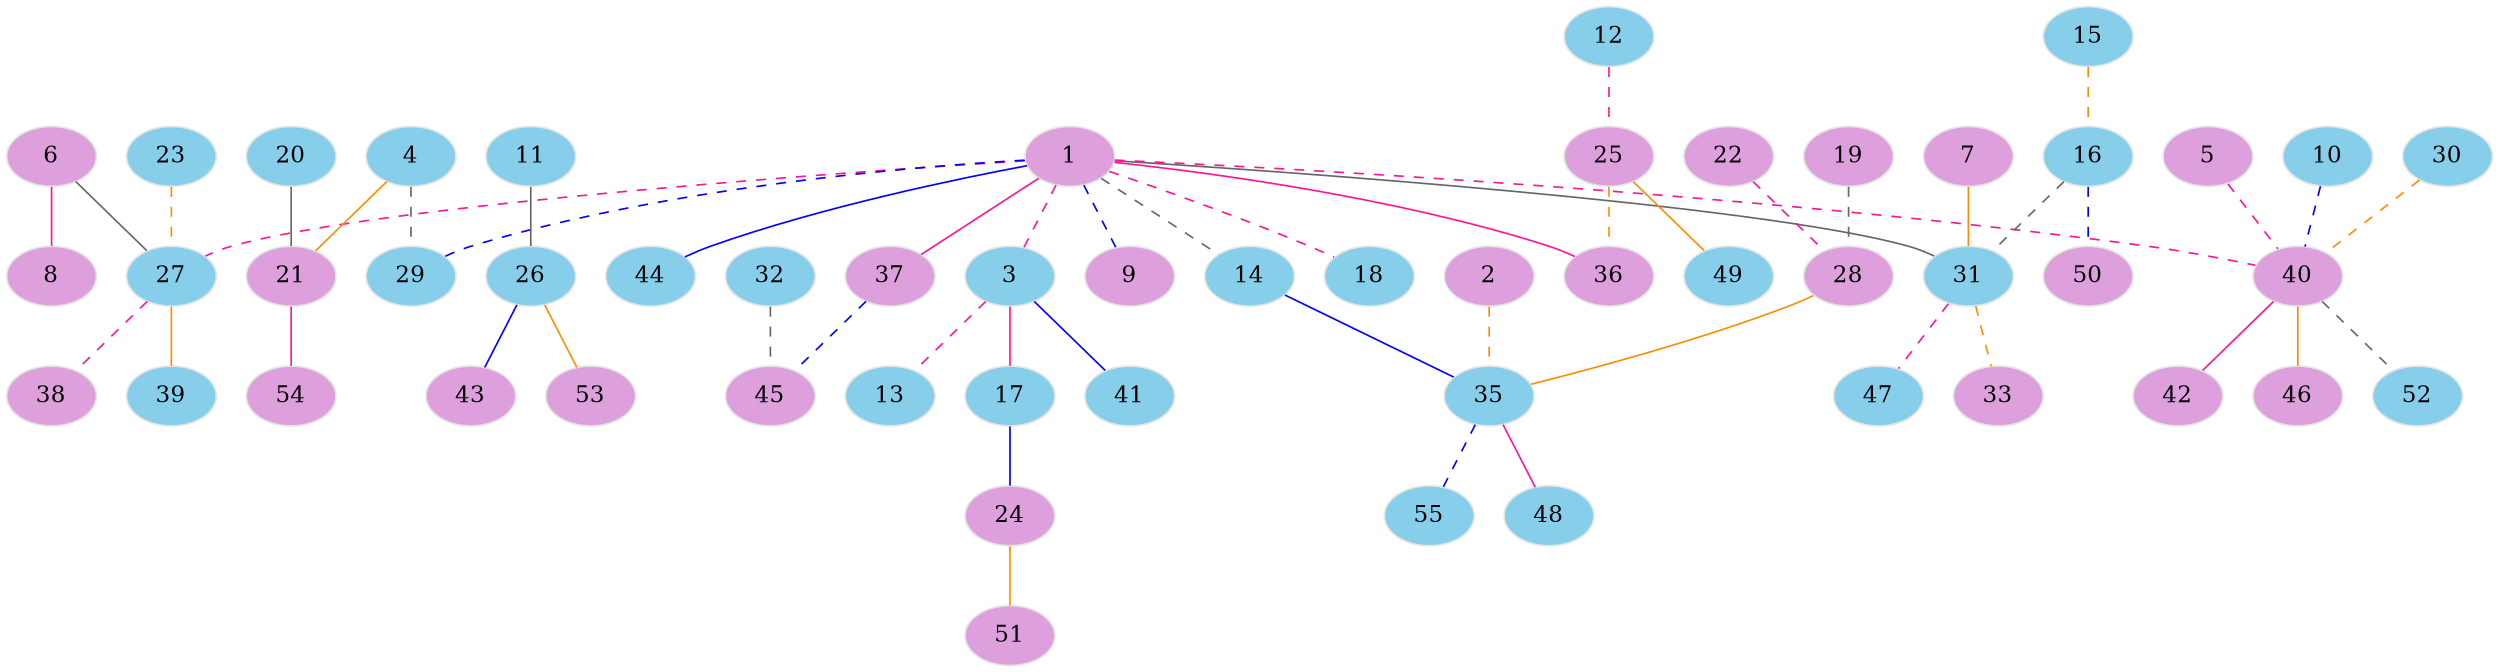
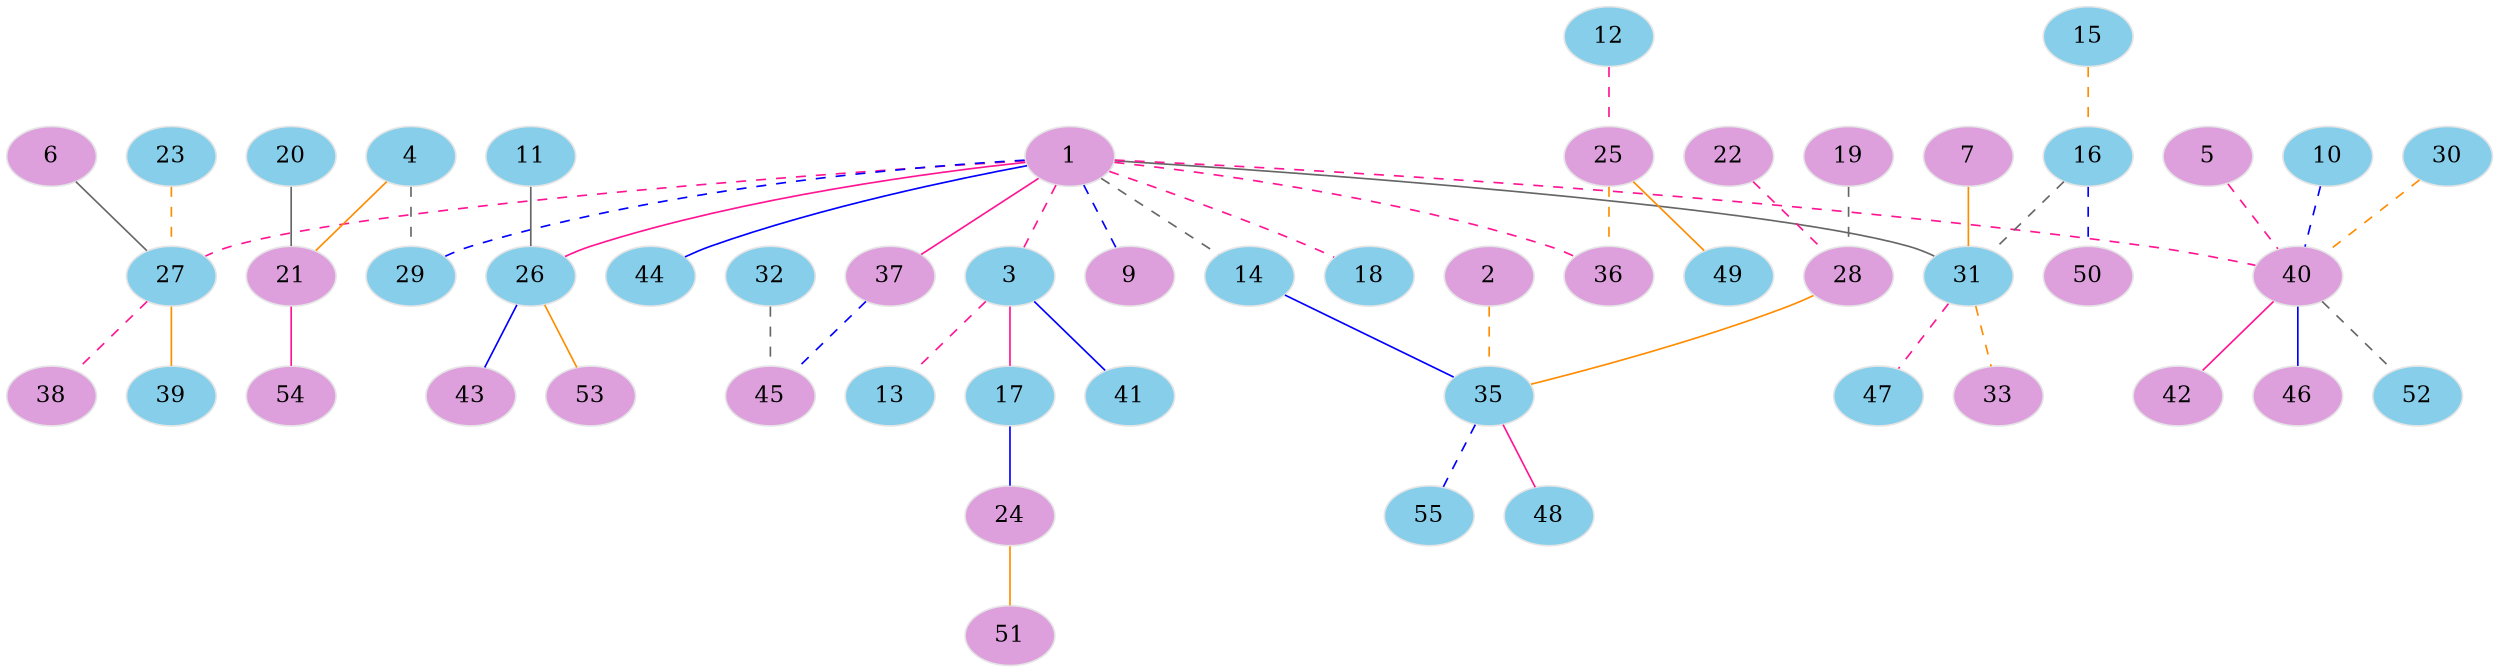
none -> (792, 197)
(1347, 197) -> (1347, 197)
(52, 276) -> none
(2298, 336) -> (2298, 336)
